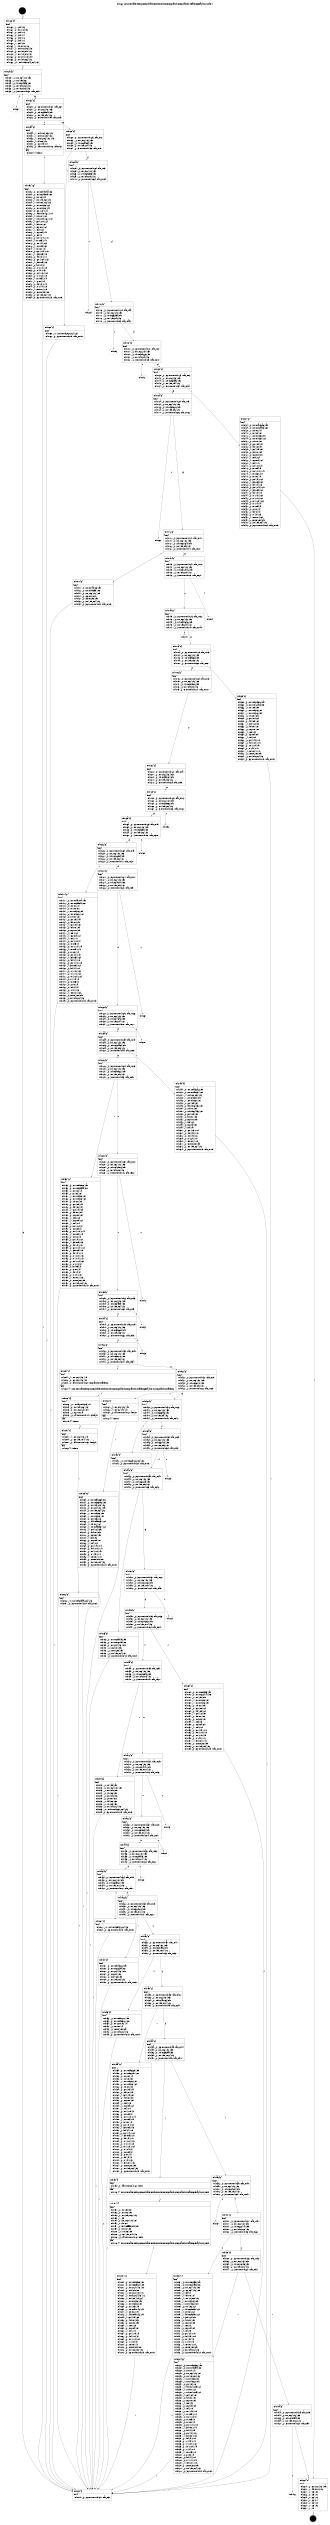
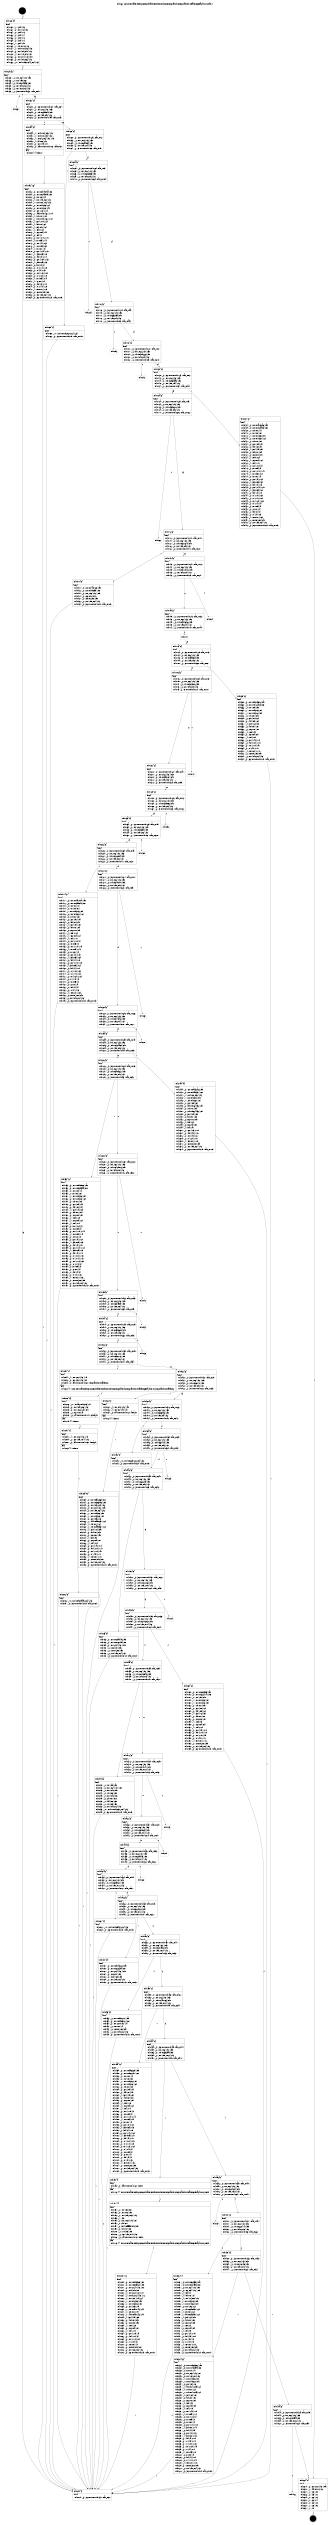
(189, 637) -> (186, 642)
none -> (191, 774)
